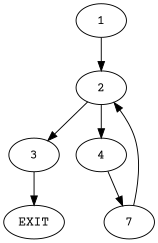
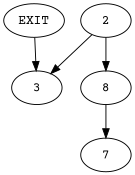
(101, 21) -> none
(101, 155) -> (106, 88)
(138, 156) -> none
(34, 184) -> (35, 50)
